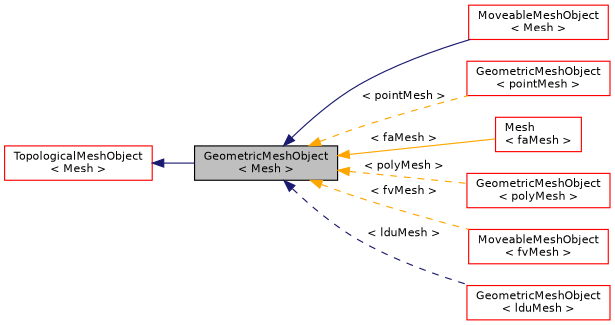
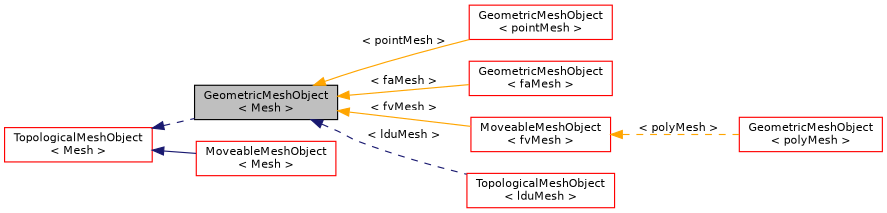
(374, 77) -> (180, 152)
(393, 117) -> (397, 59)
(538, 134) -> (541, 78)
(179, 163) -> (179, 122)
(408, 177) -> (681, 134)
(395, 209) -> (410, 119)
(538, 303) -> (541, 191)
